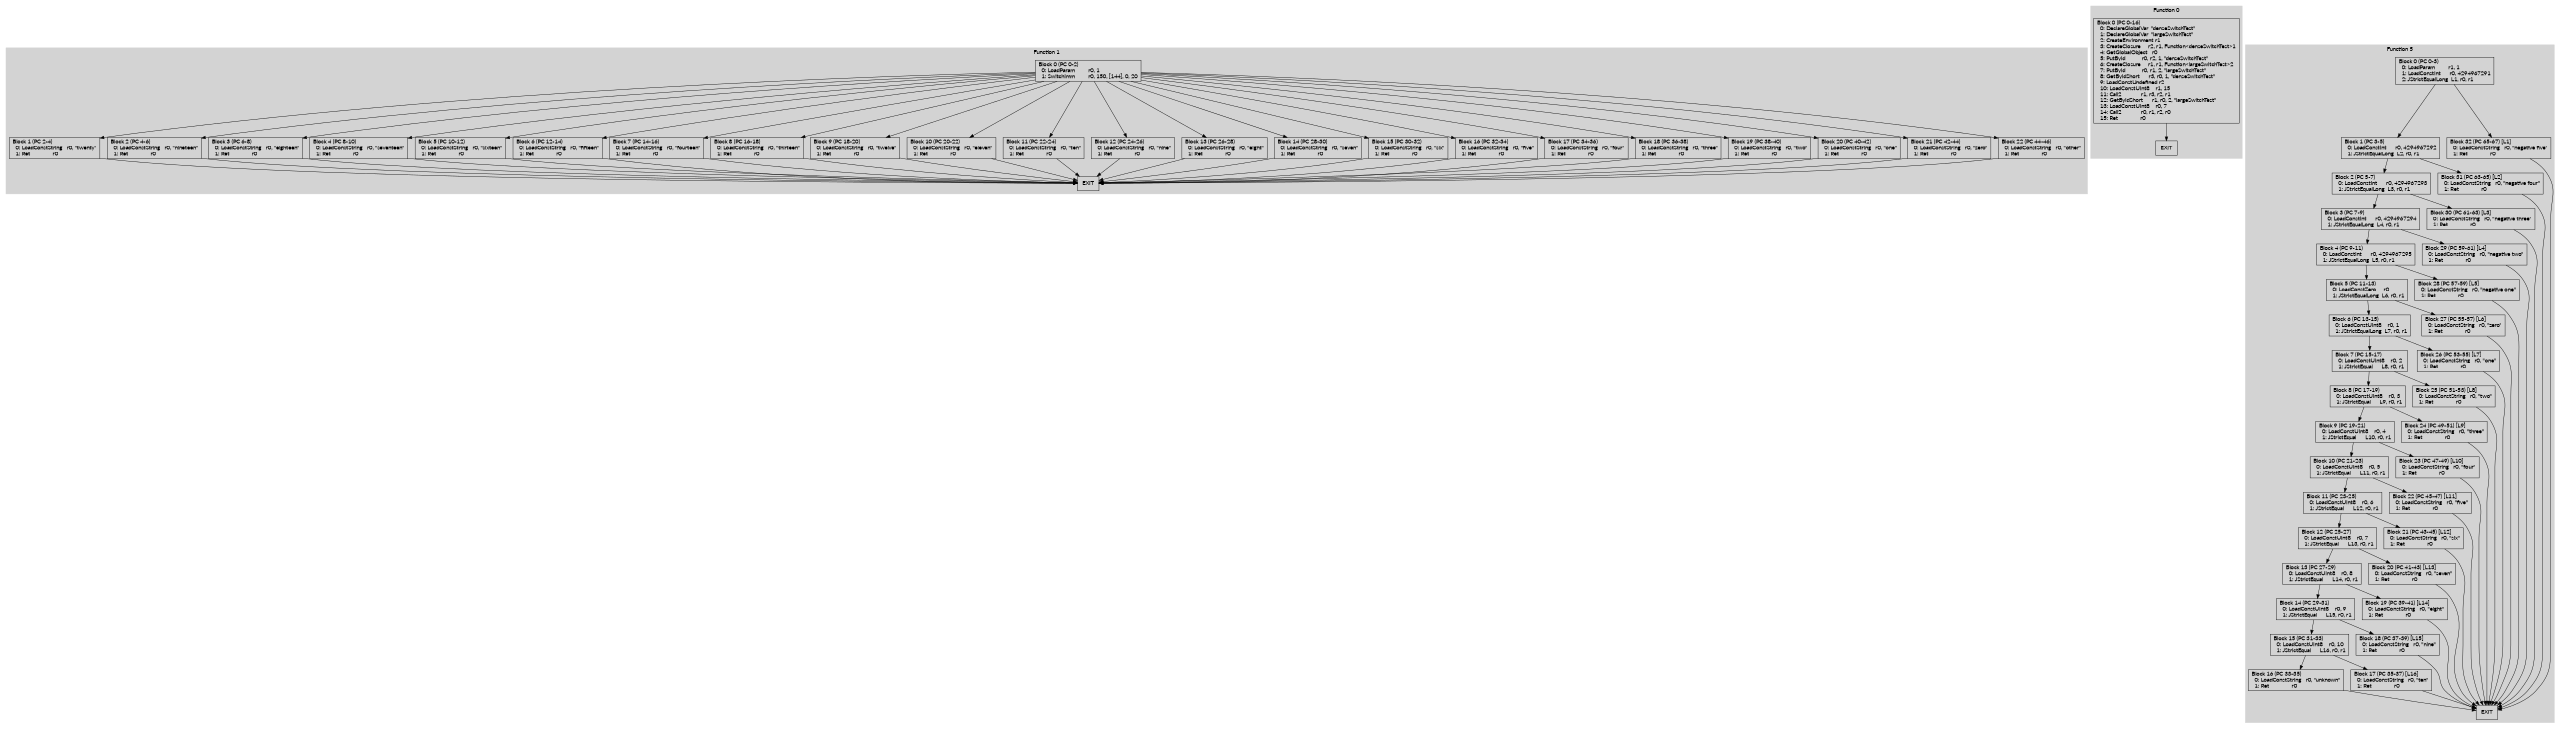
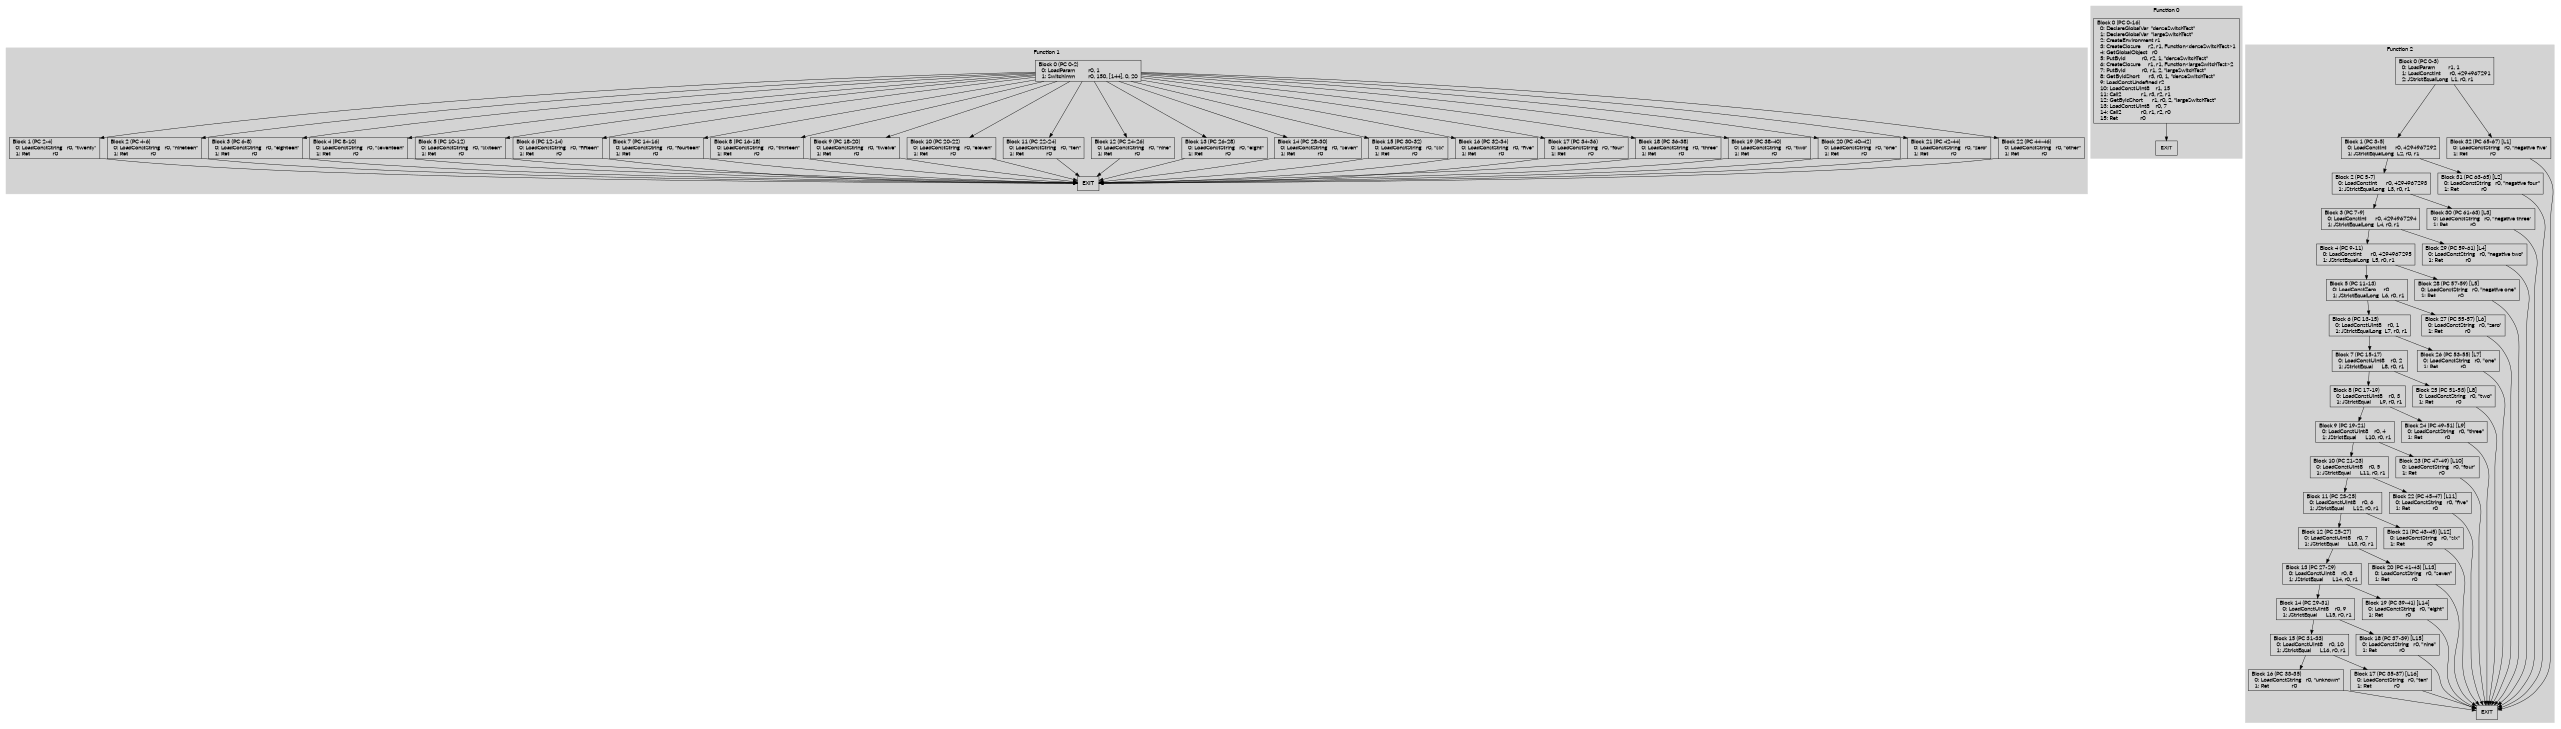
(2400, 49) -> (2400, 49)
